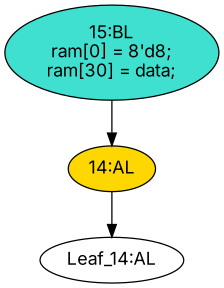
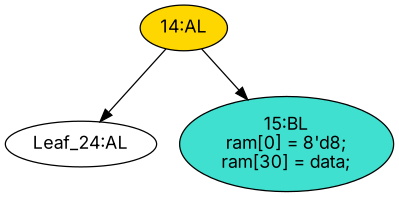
(112, 117) -> (220, 70)
(112, 260) -> (81, 144)
